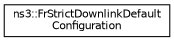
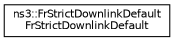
(87, 21) -> (87, 21)
